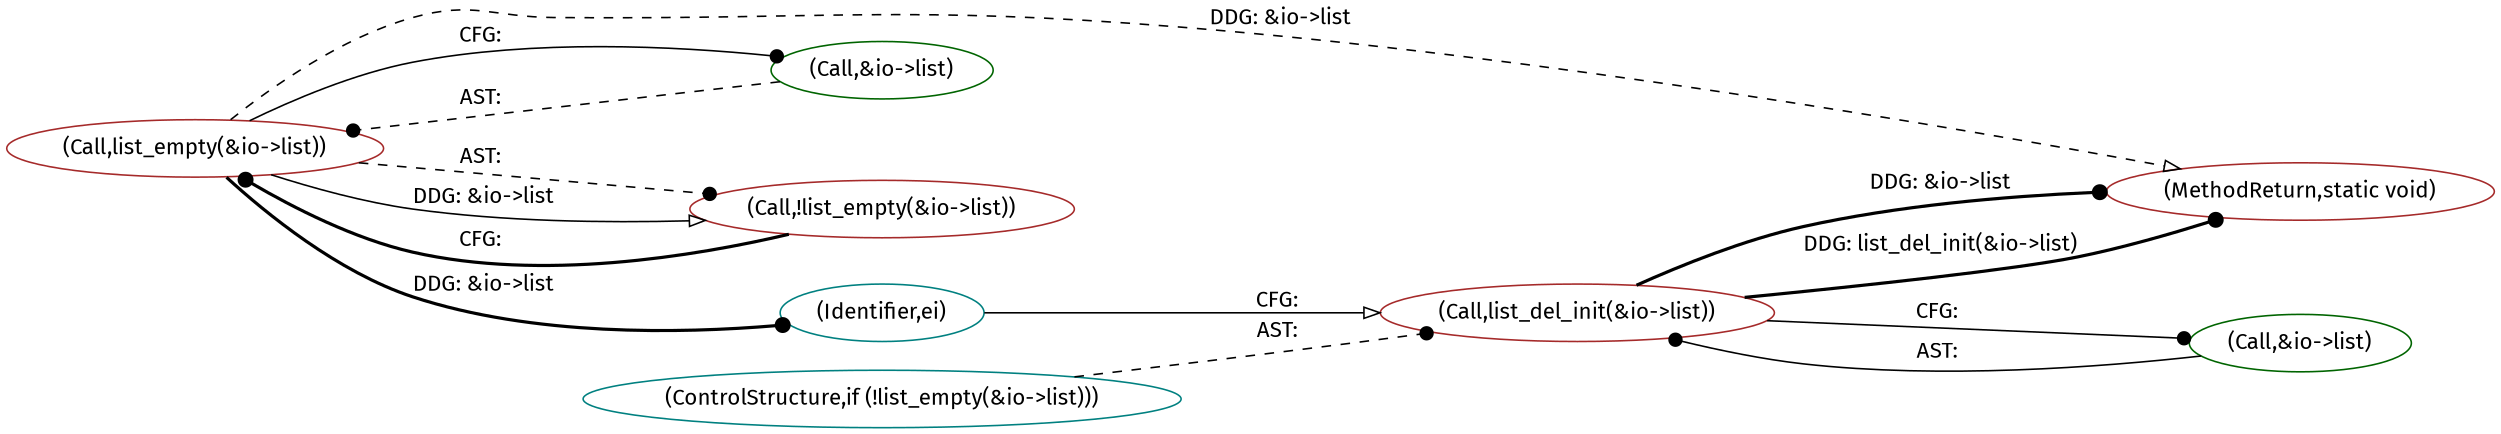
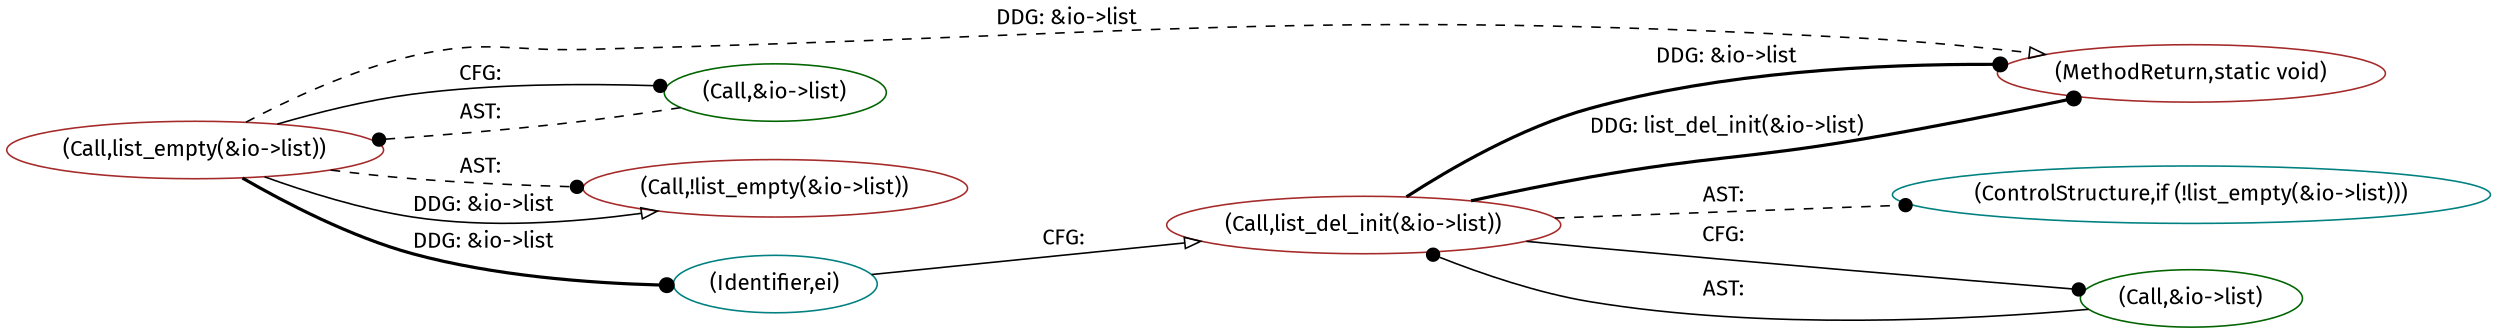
(514, 265) -> none
(1247, 356) -> (1727, 212)
